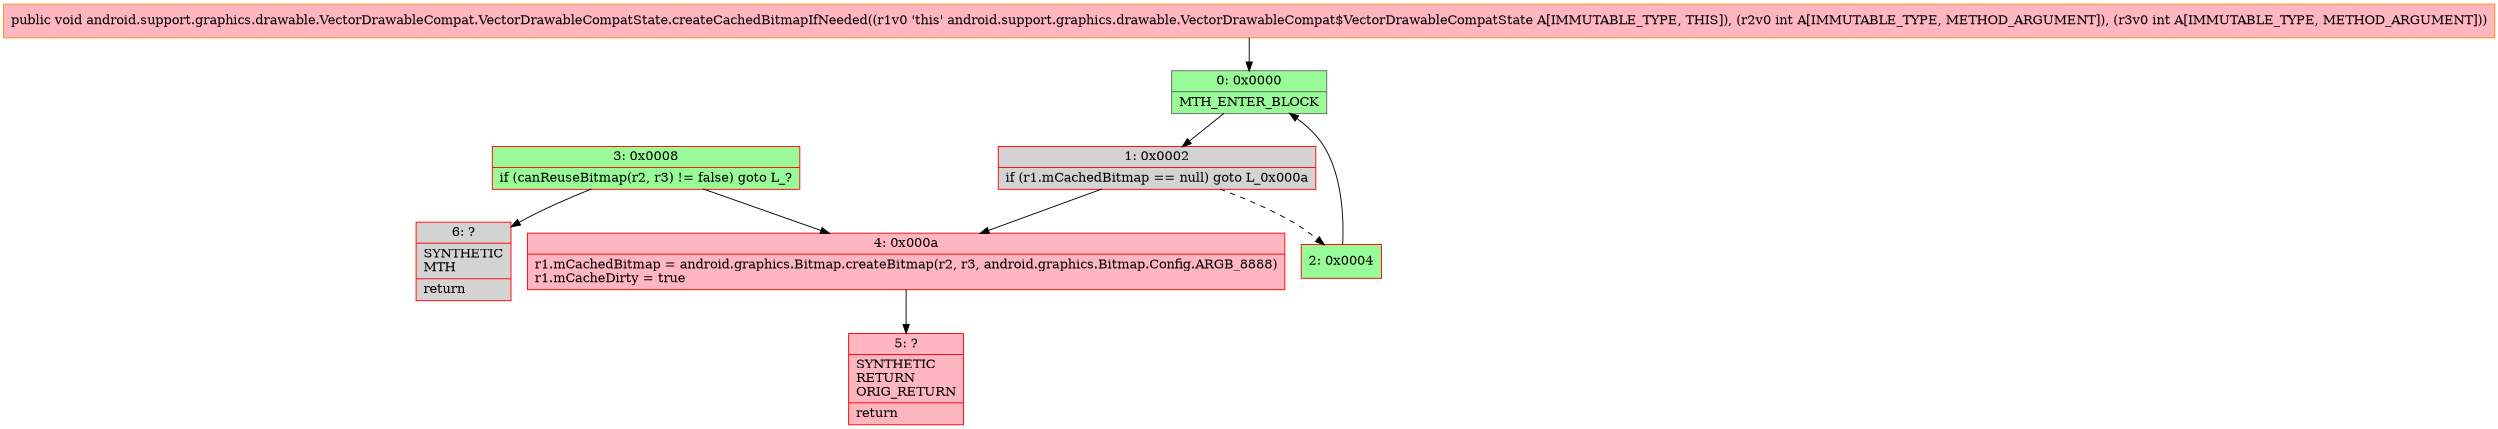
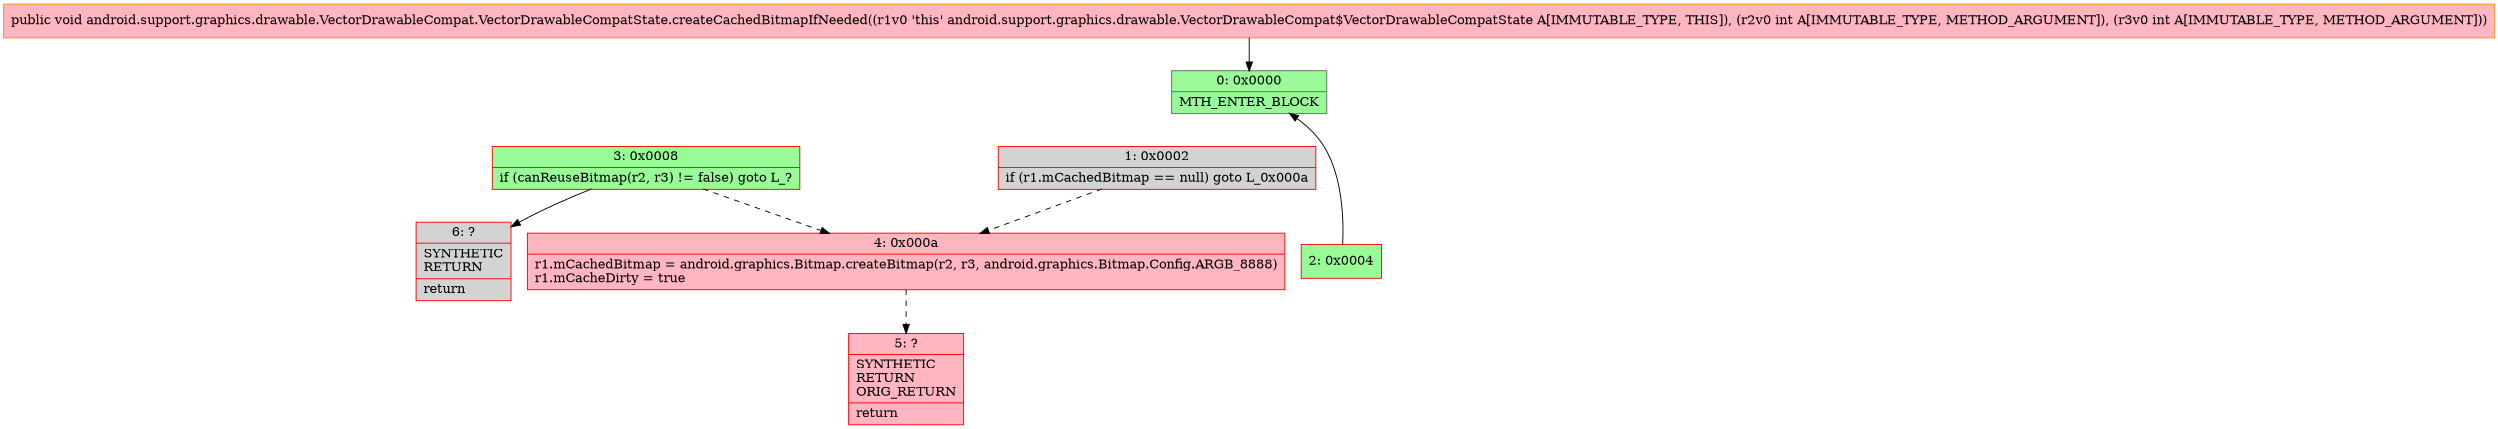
(1207, 127) -> none
(762, 210) -> (762, 210)
(1045, 210) -> (1045, 210)
(1270, 210) -> none
(440, 267) -> (453, 267)
(906, 307) -> (906, 307)
